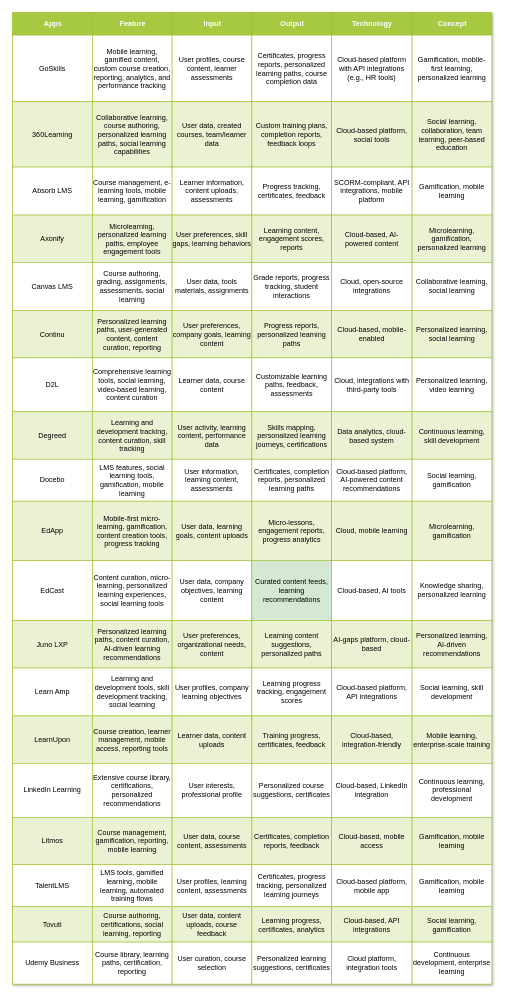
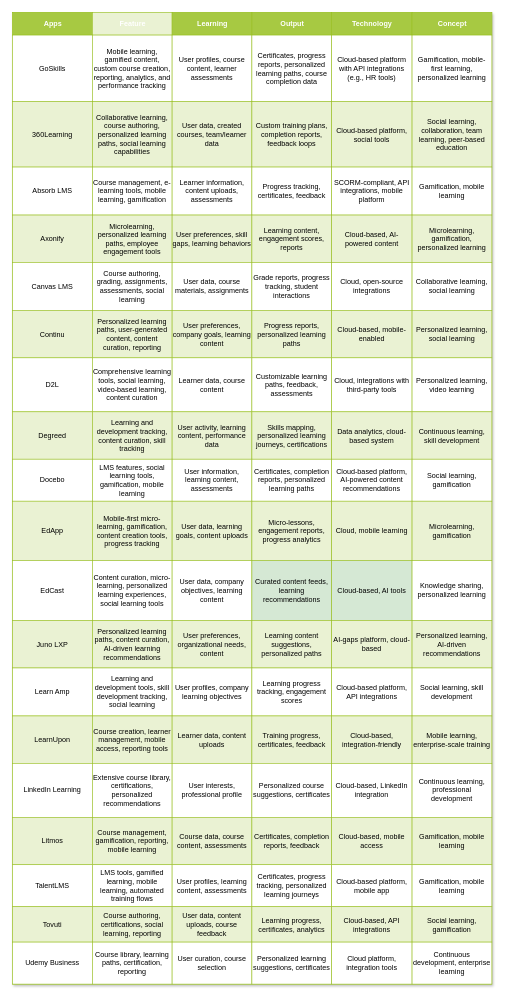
(132, 24) -> (132, 24)
(212, 24) -> (212, 24)
(212, 287) -> (212, 287)
(372, 591) -> (372, 591)
(212, 842) -> (212, 842)
